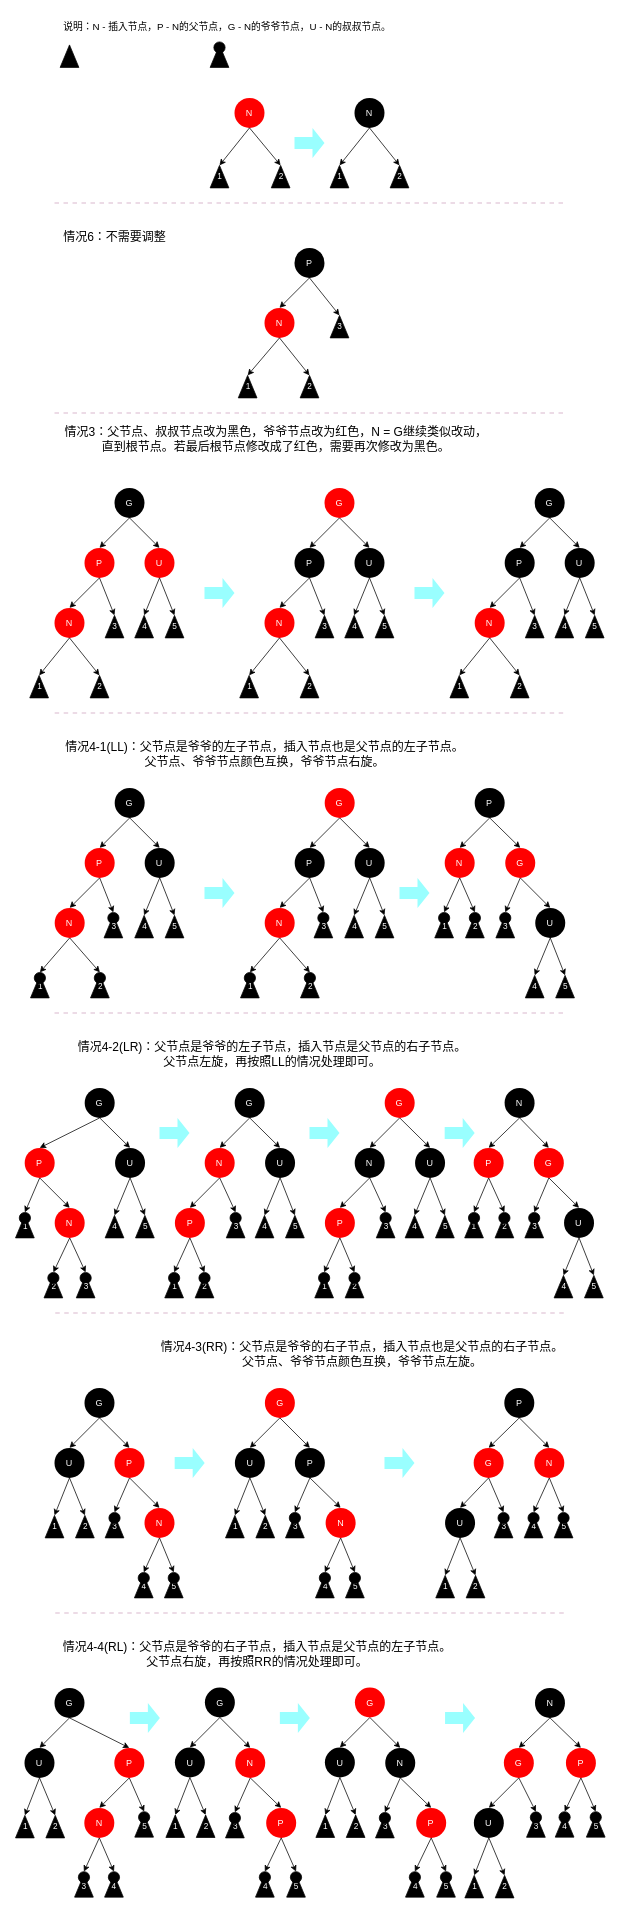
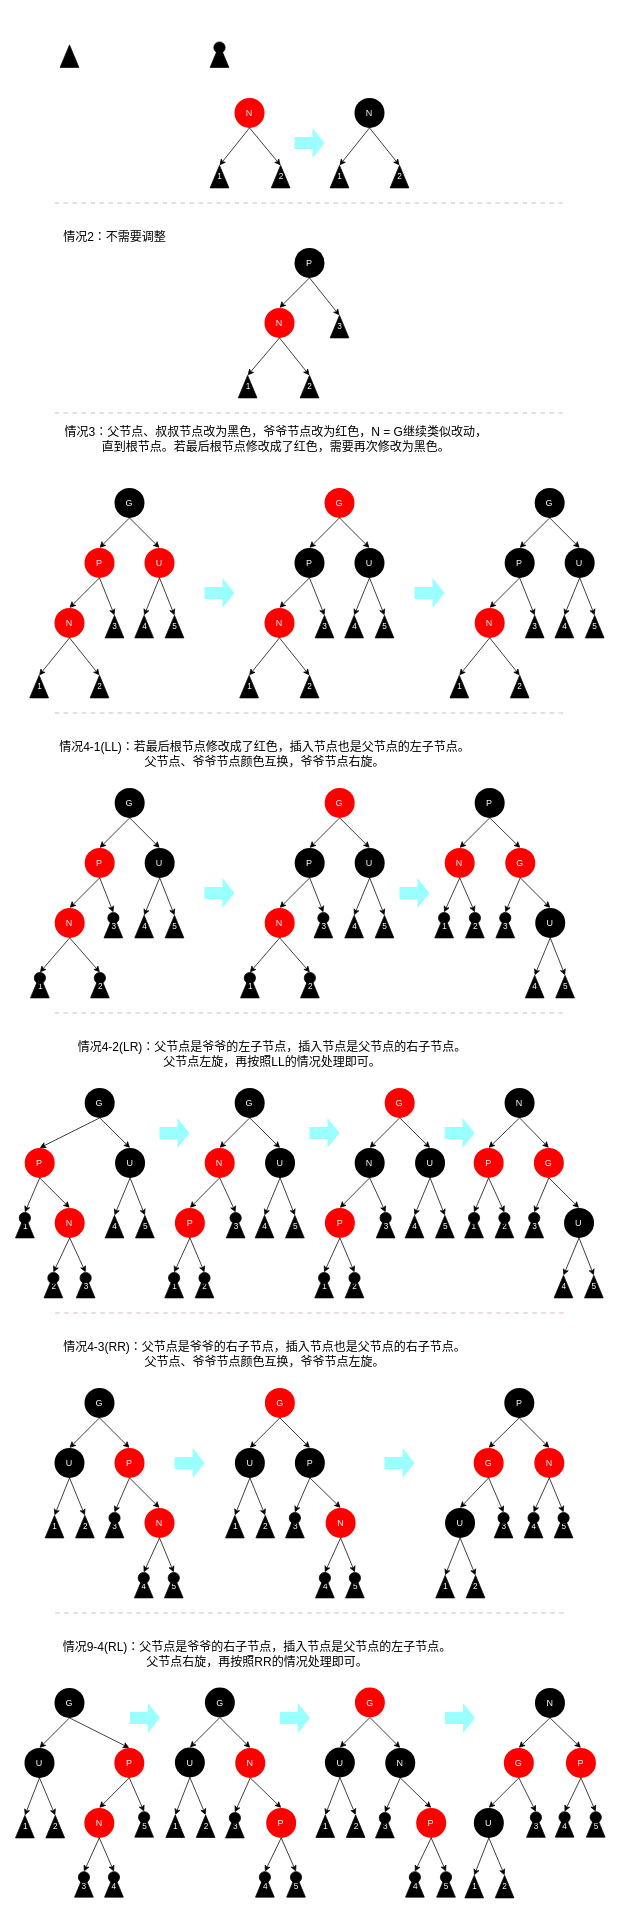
(227, 27) -> none
(115, 237) -> (115, 237)
(265, 754) -> (265, 754)
(362, 1354) -> (265, 1354)
(257, 1654) -> (257, 1654)
